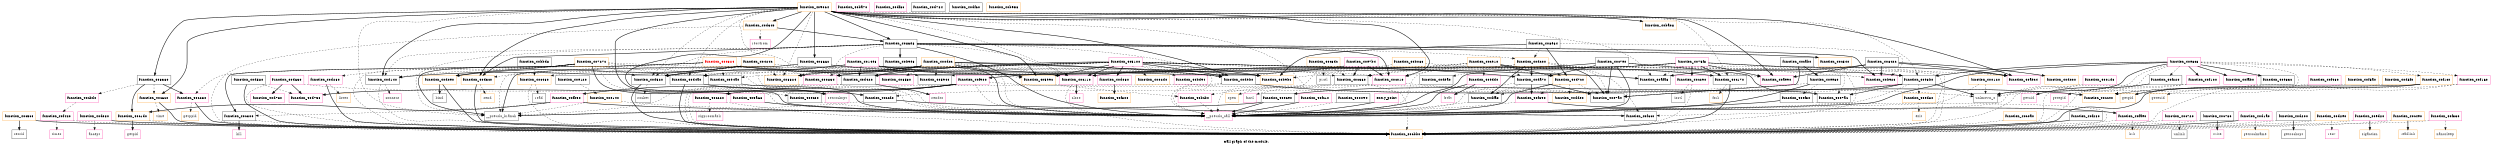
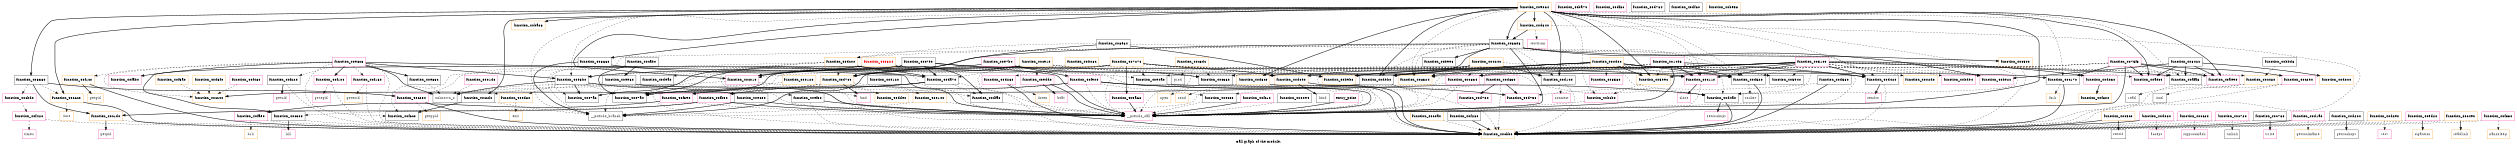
(843, 89) -> (1447, 86)
(1421, 111) -> (849, 88)
